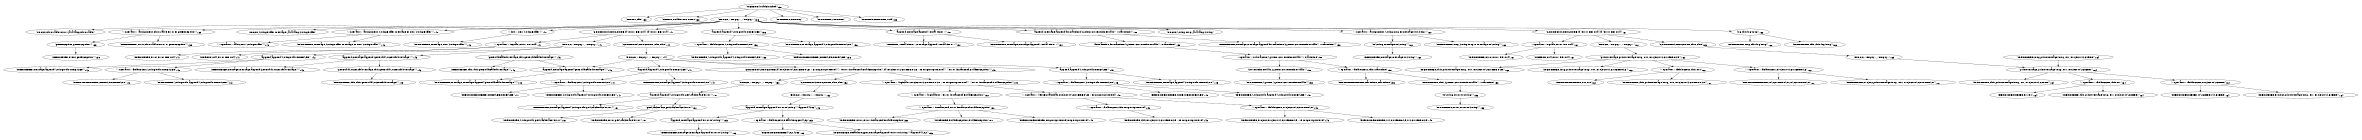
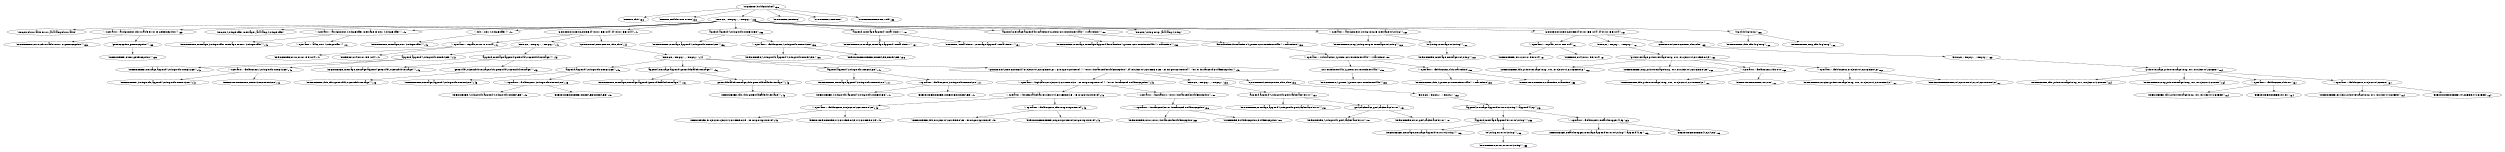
(550, 63) -> (717, 76)
(2058, 63) -> (2184, 75)
(1460, 88) -> (1503, 126)
(1006, 114) -> (1059, 113)
